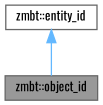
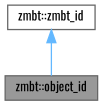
(51, 17) -> (51, 17)
